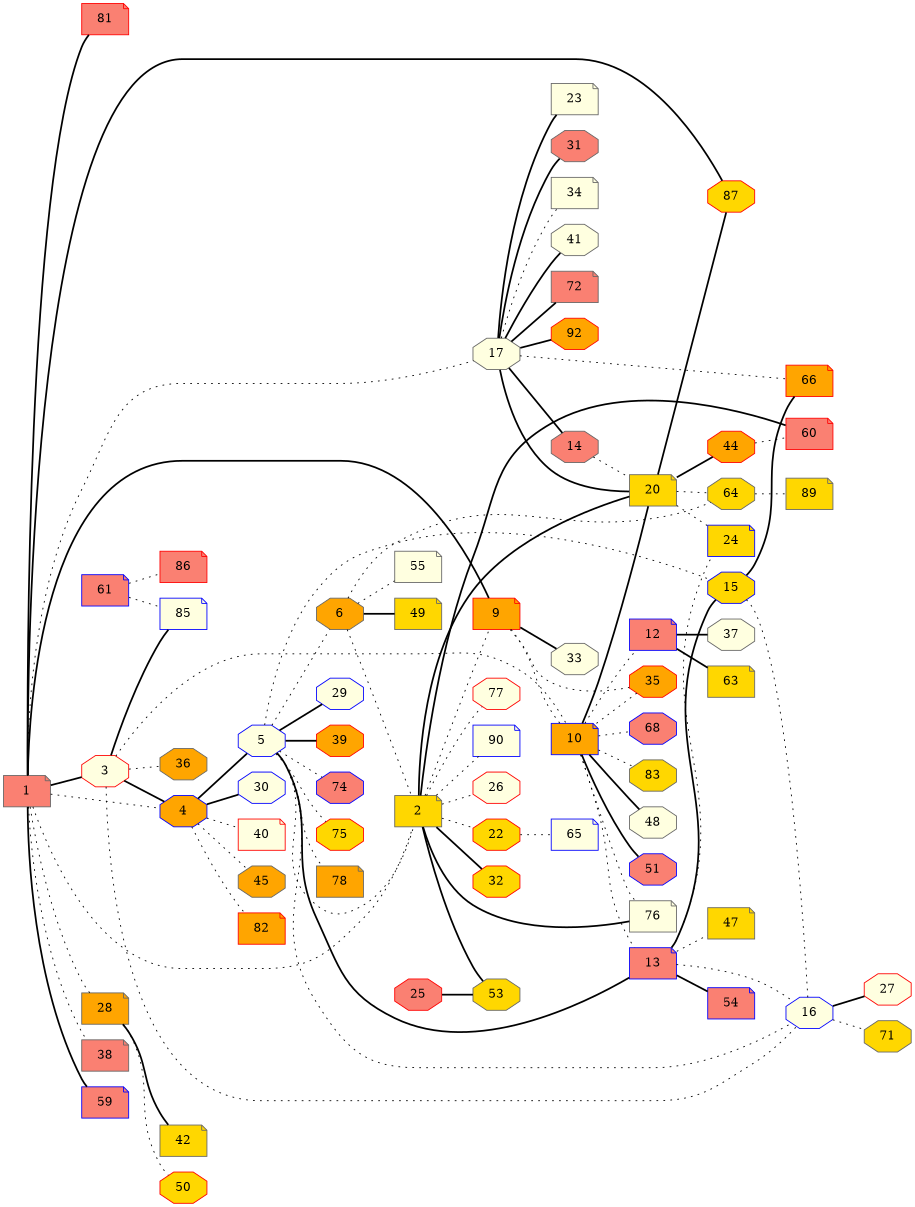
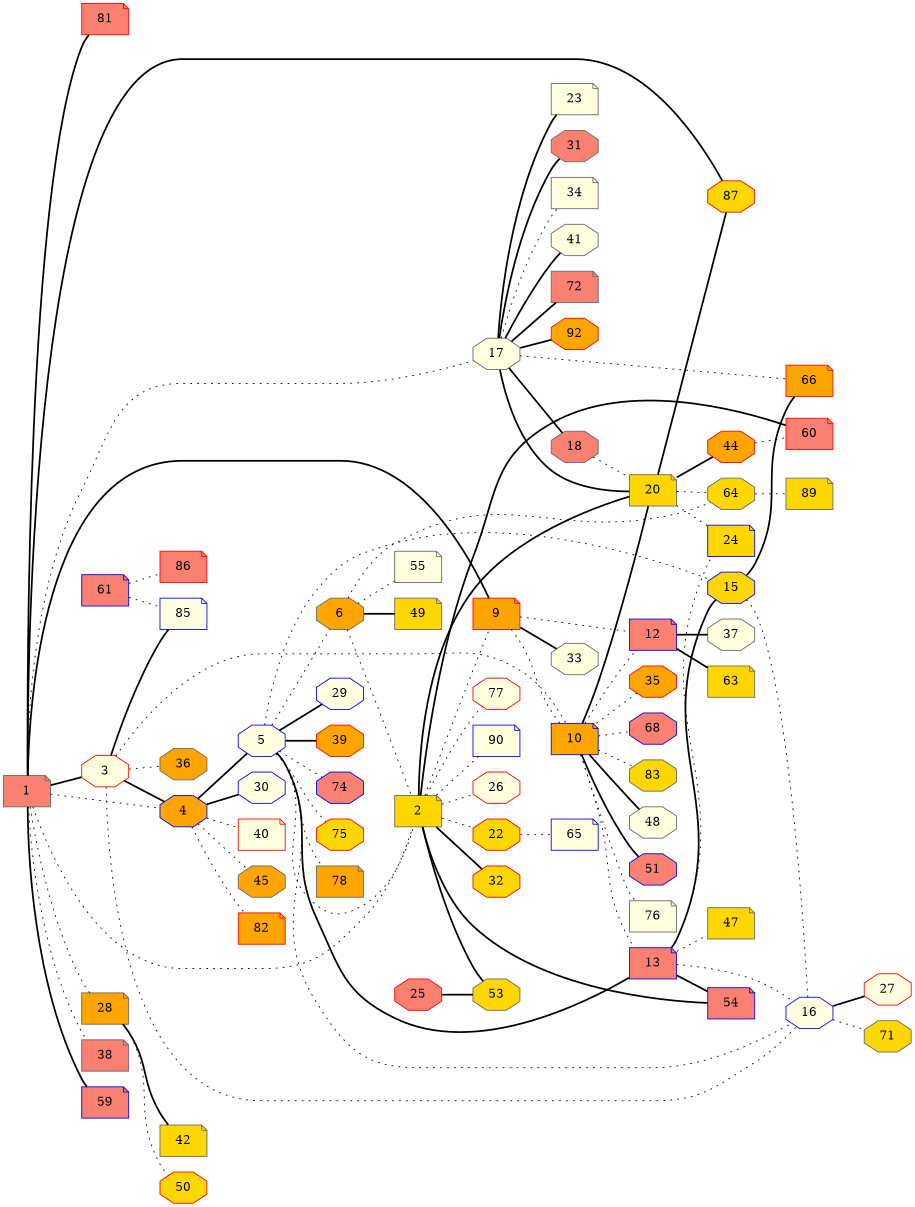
(575, 447) -> (575, 447)
(557, 685) -> (575, 624)
(503, 918) -> (531, 964)
